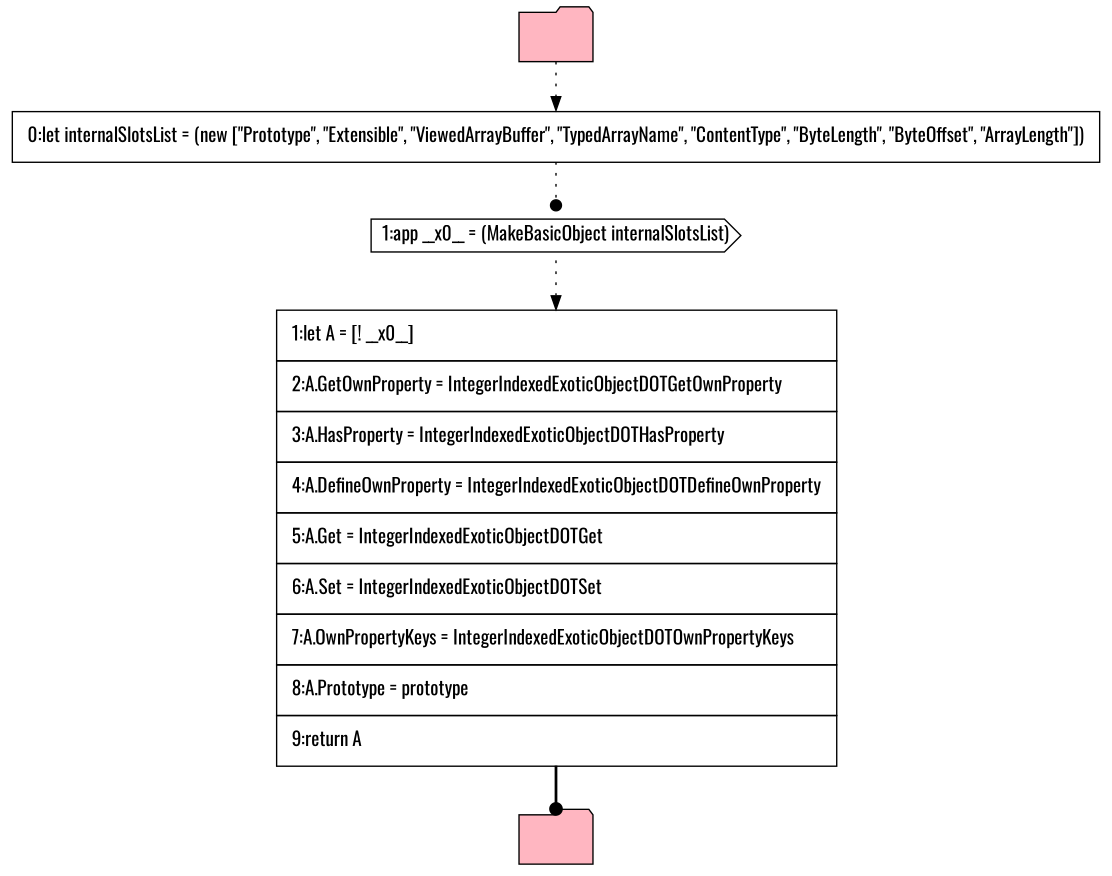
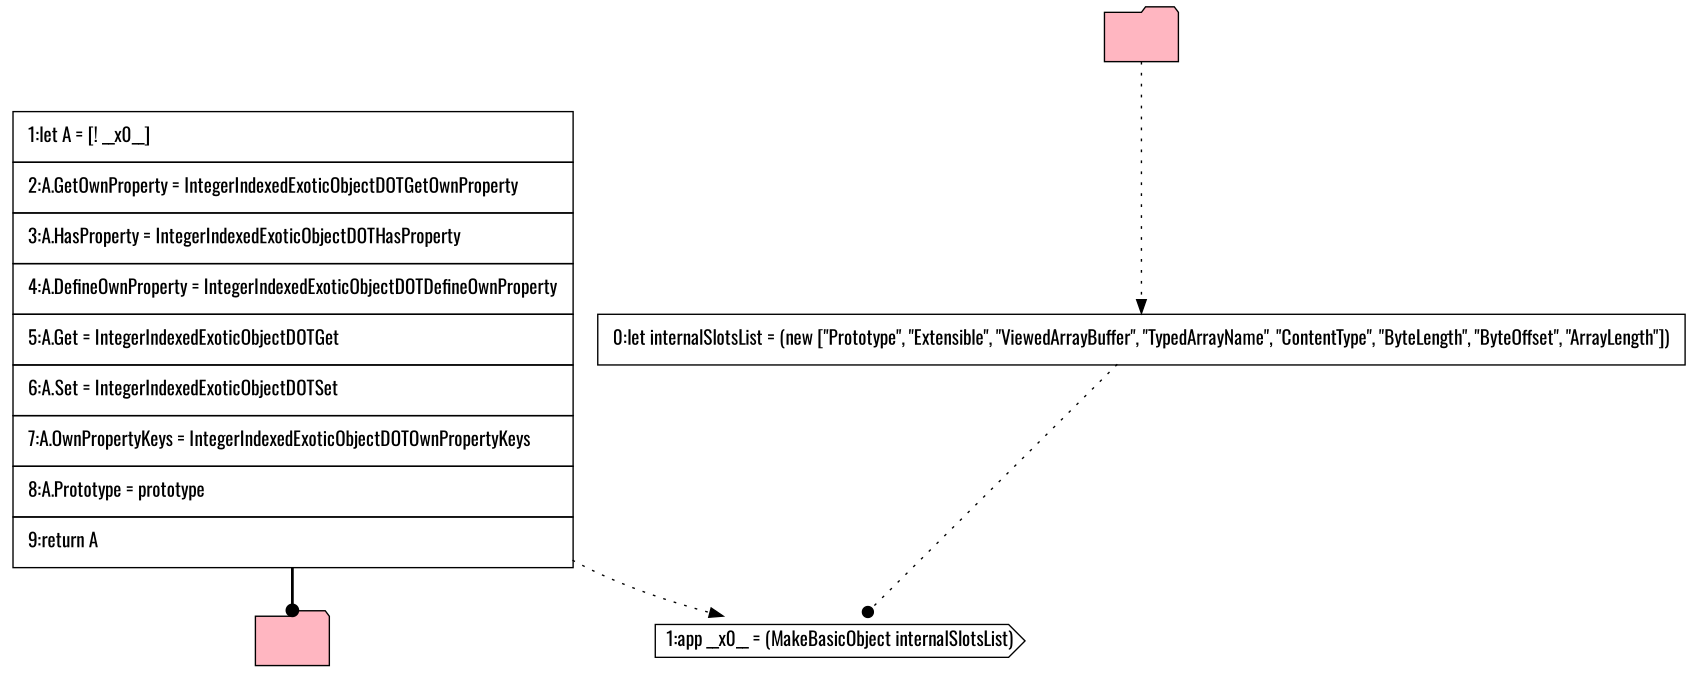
(556, 278) -> (639, 590)
